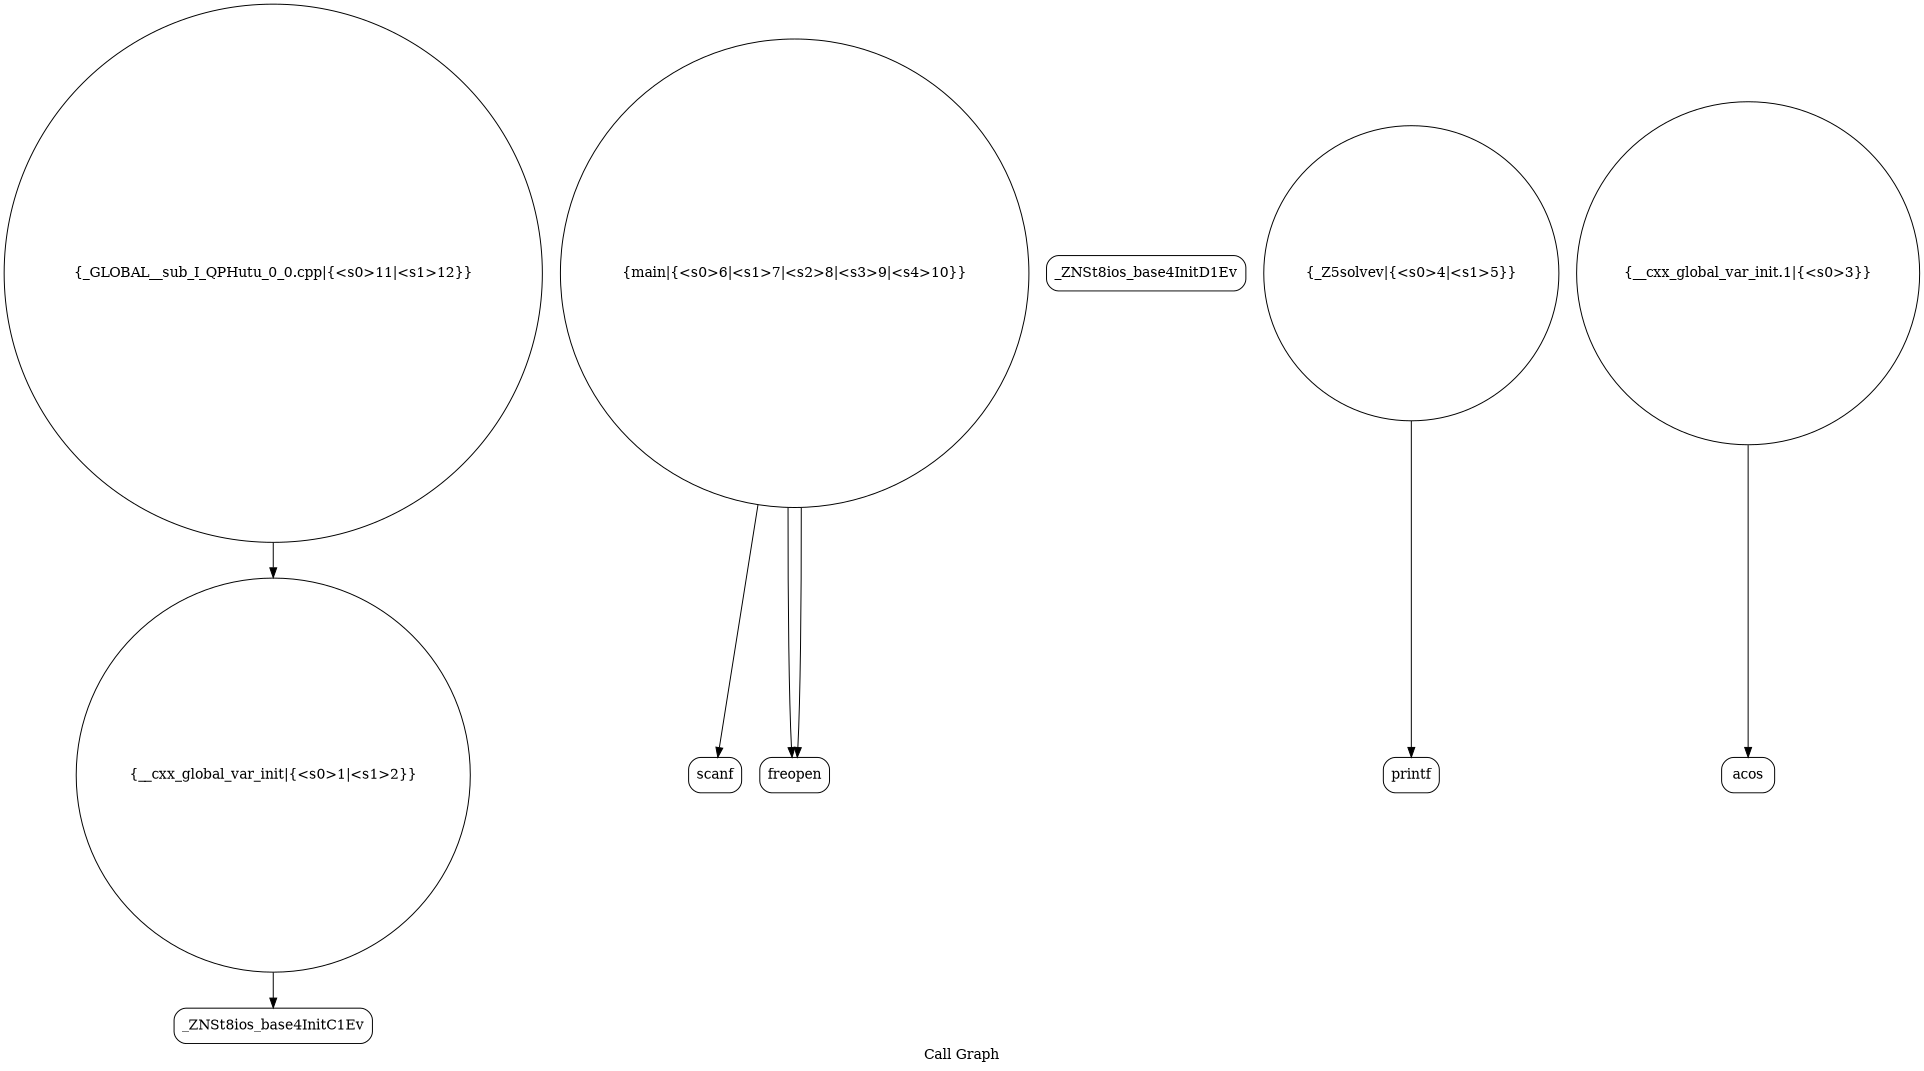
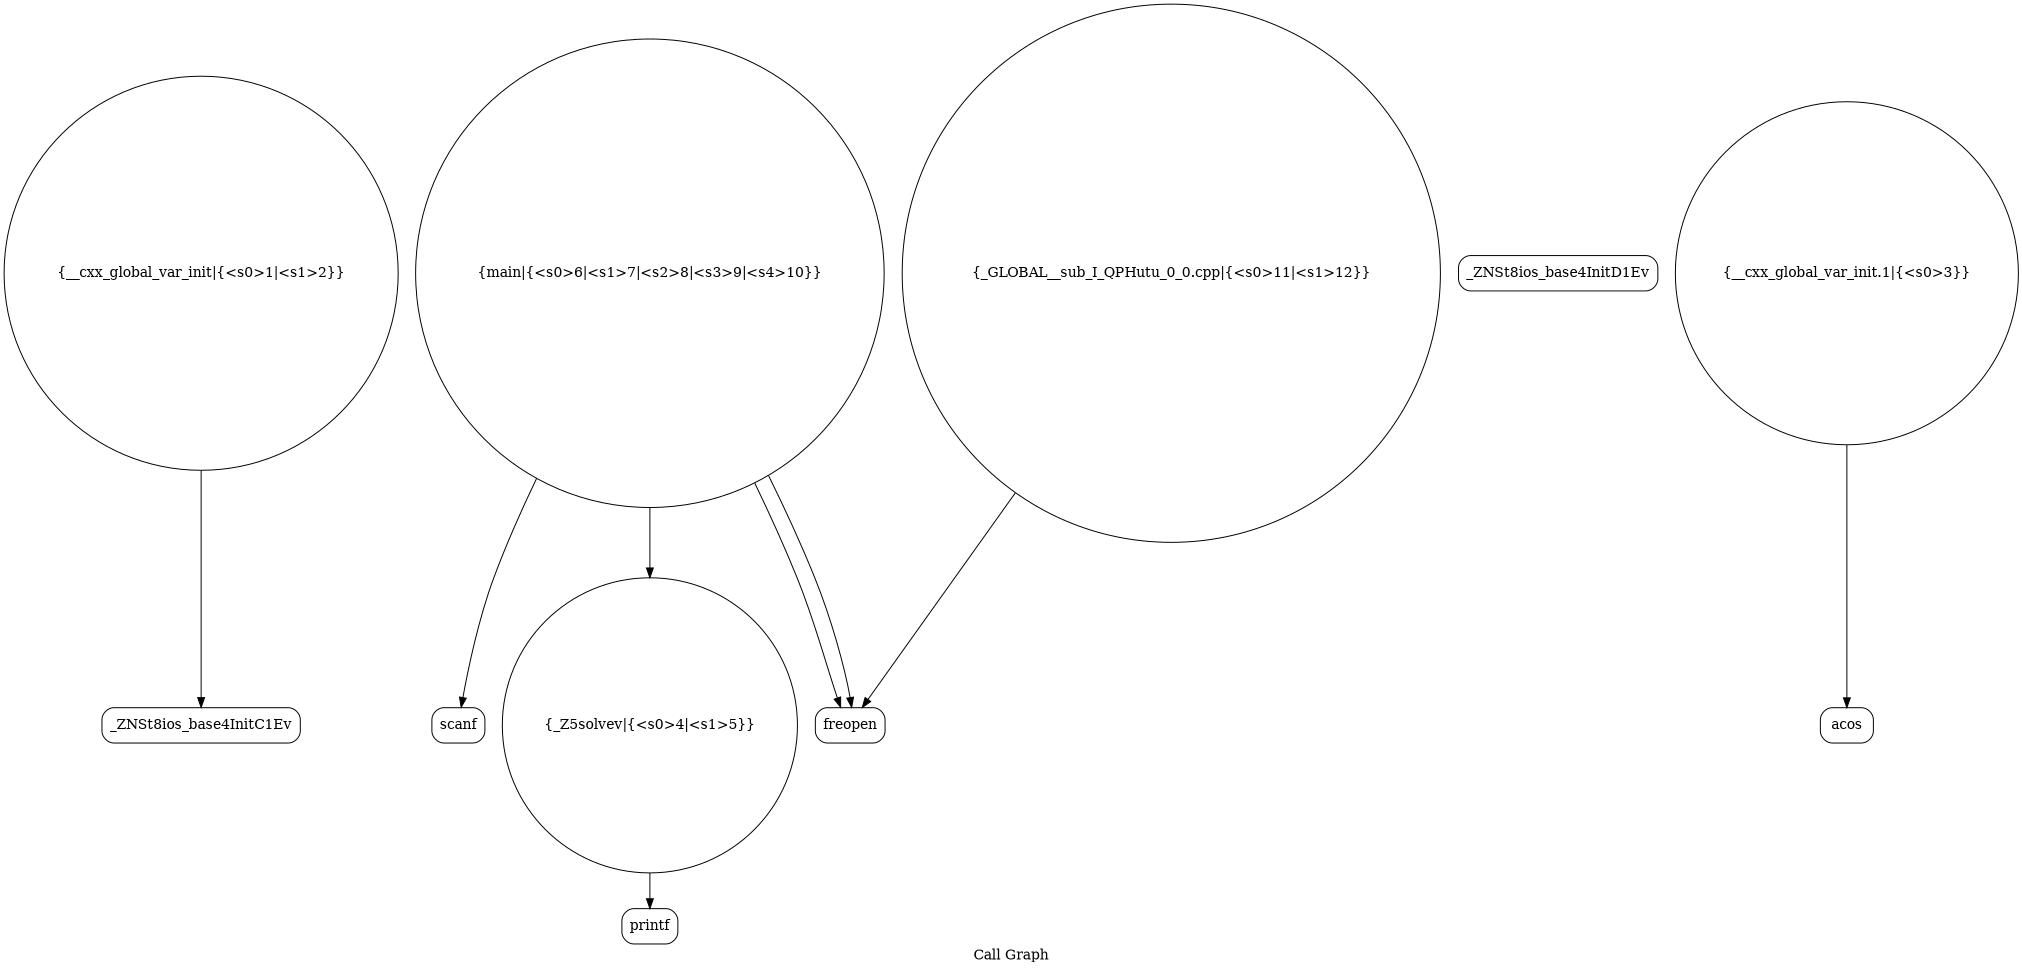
none -> (650, 538)
(273, 555) -> (942, 596)
